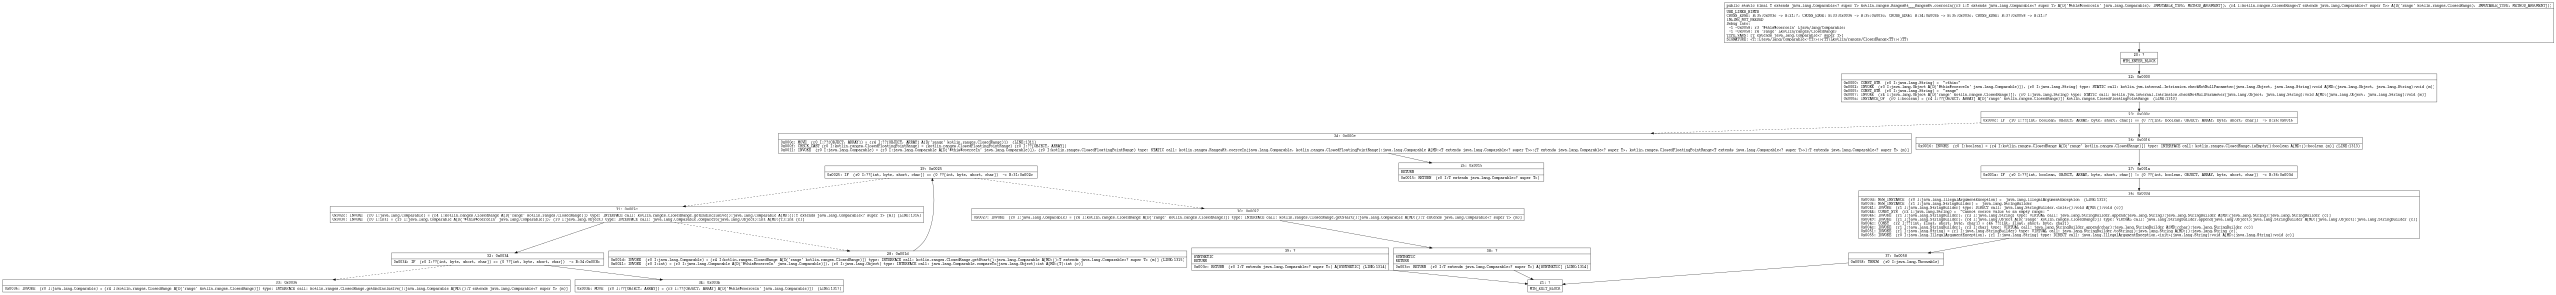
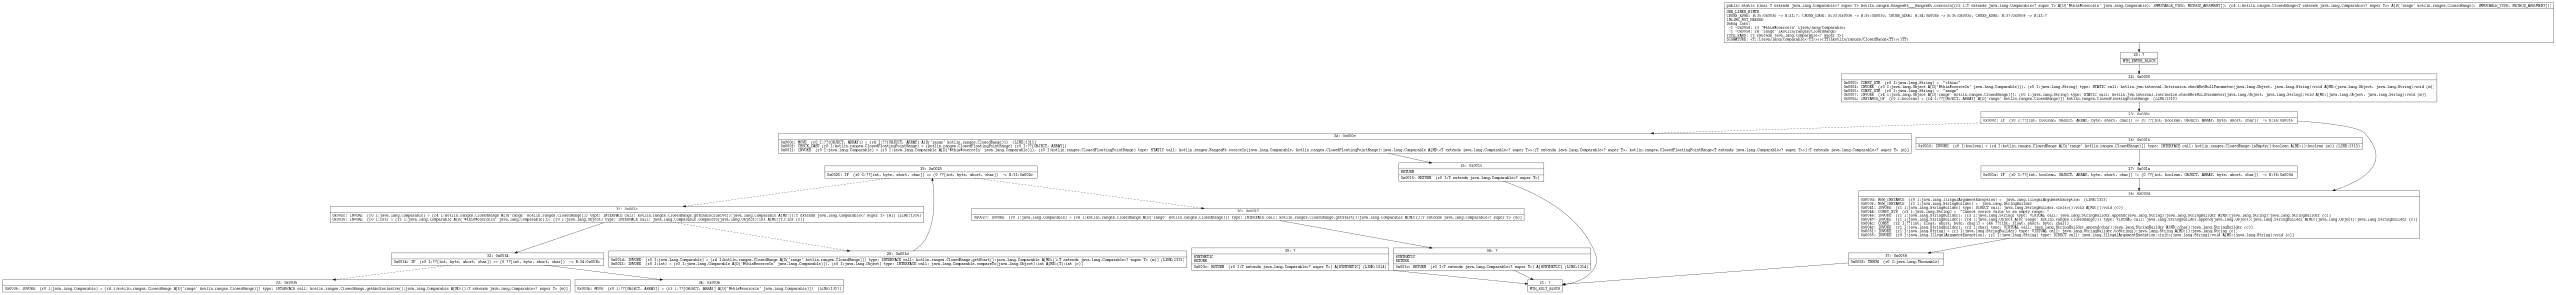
(2139, 129) -> (2369, 138)
none -> (1576, 224)
